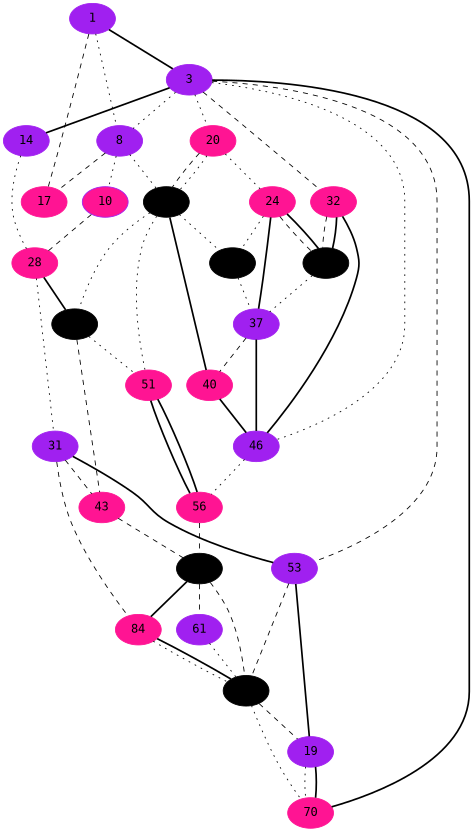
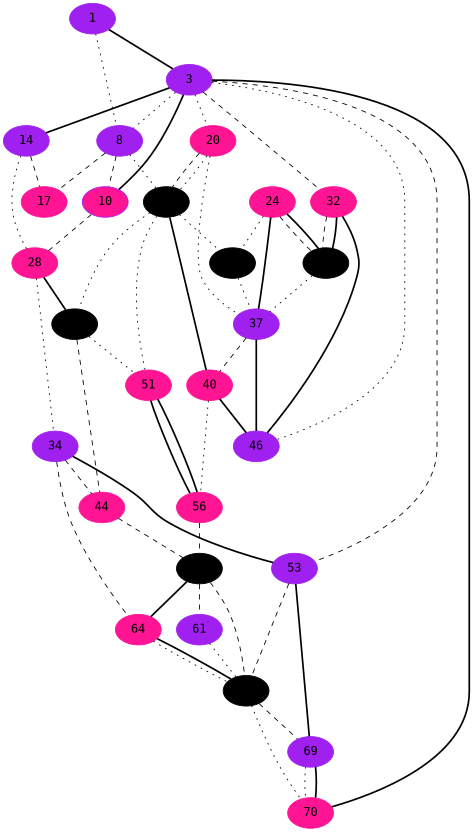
(69, 110) -> (35, 171)
none -> (157, 146)
(112, 171) -> (112, 171)
(243, 171) -> (198, 243)
(55, 446) -> (55, 446)
(228, 477) -> (205, 446)
(102, 507) -> (102, 507)
(138, 630) -> (138, 630)
(311, 752) -> (311, 752)
